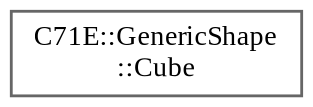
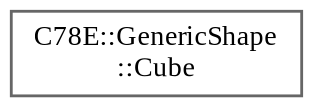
(156, 54) -> (156, 54)
